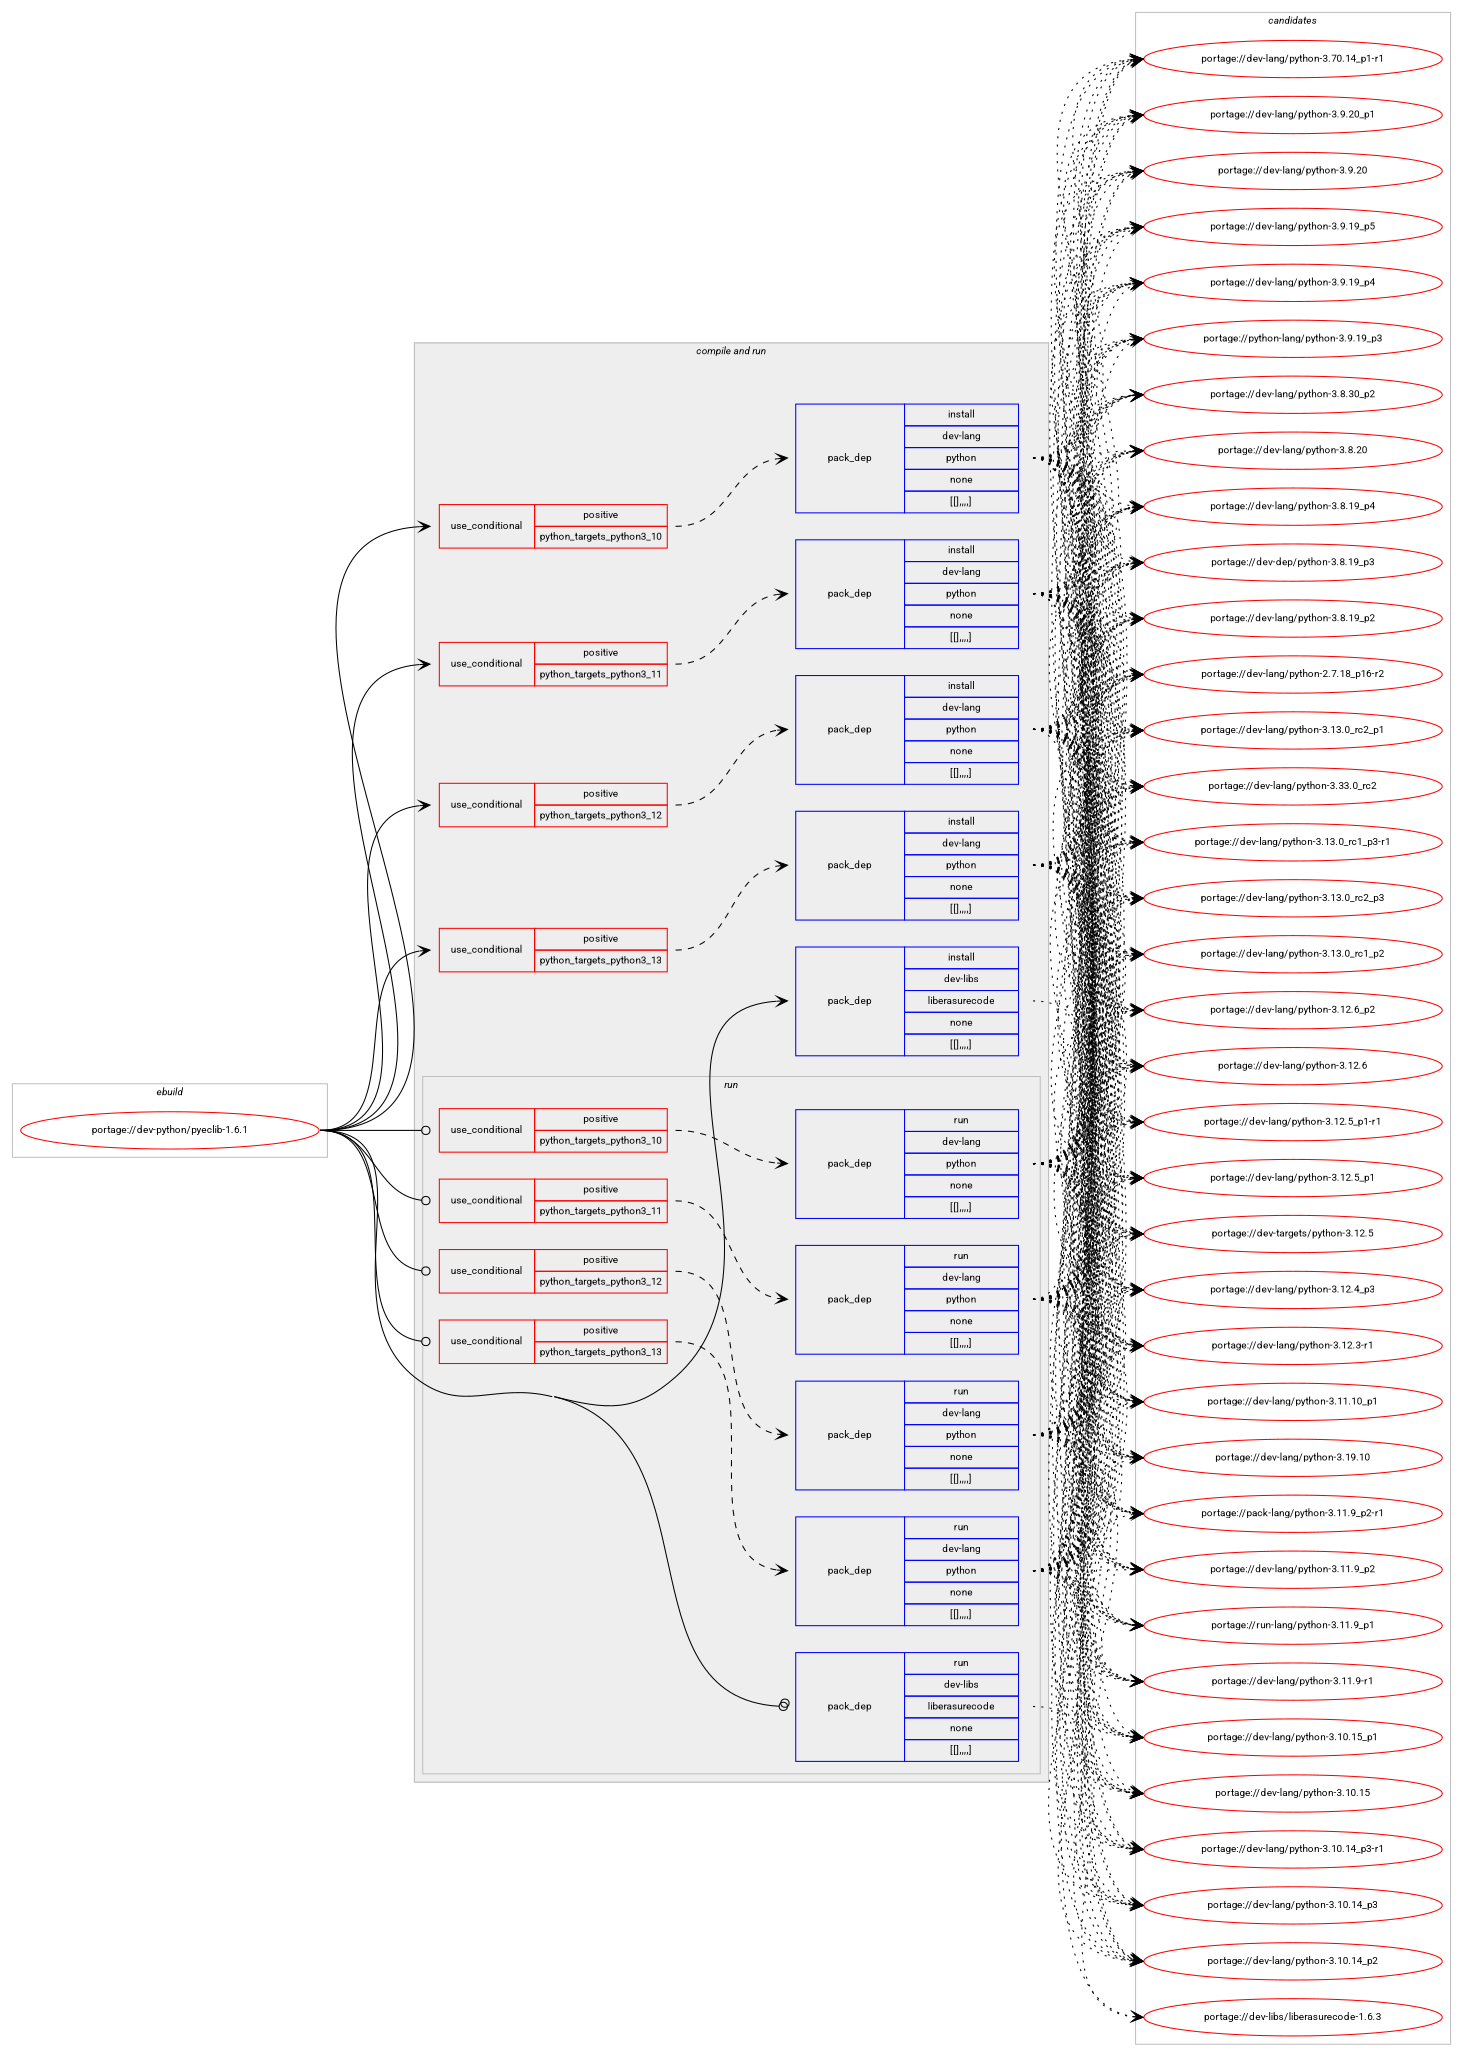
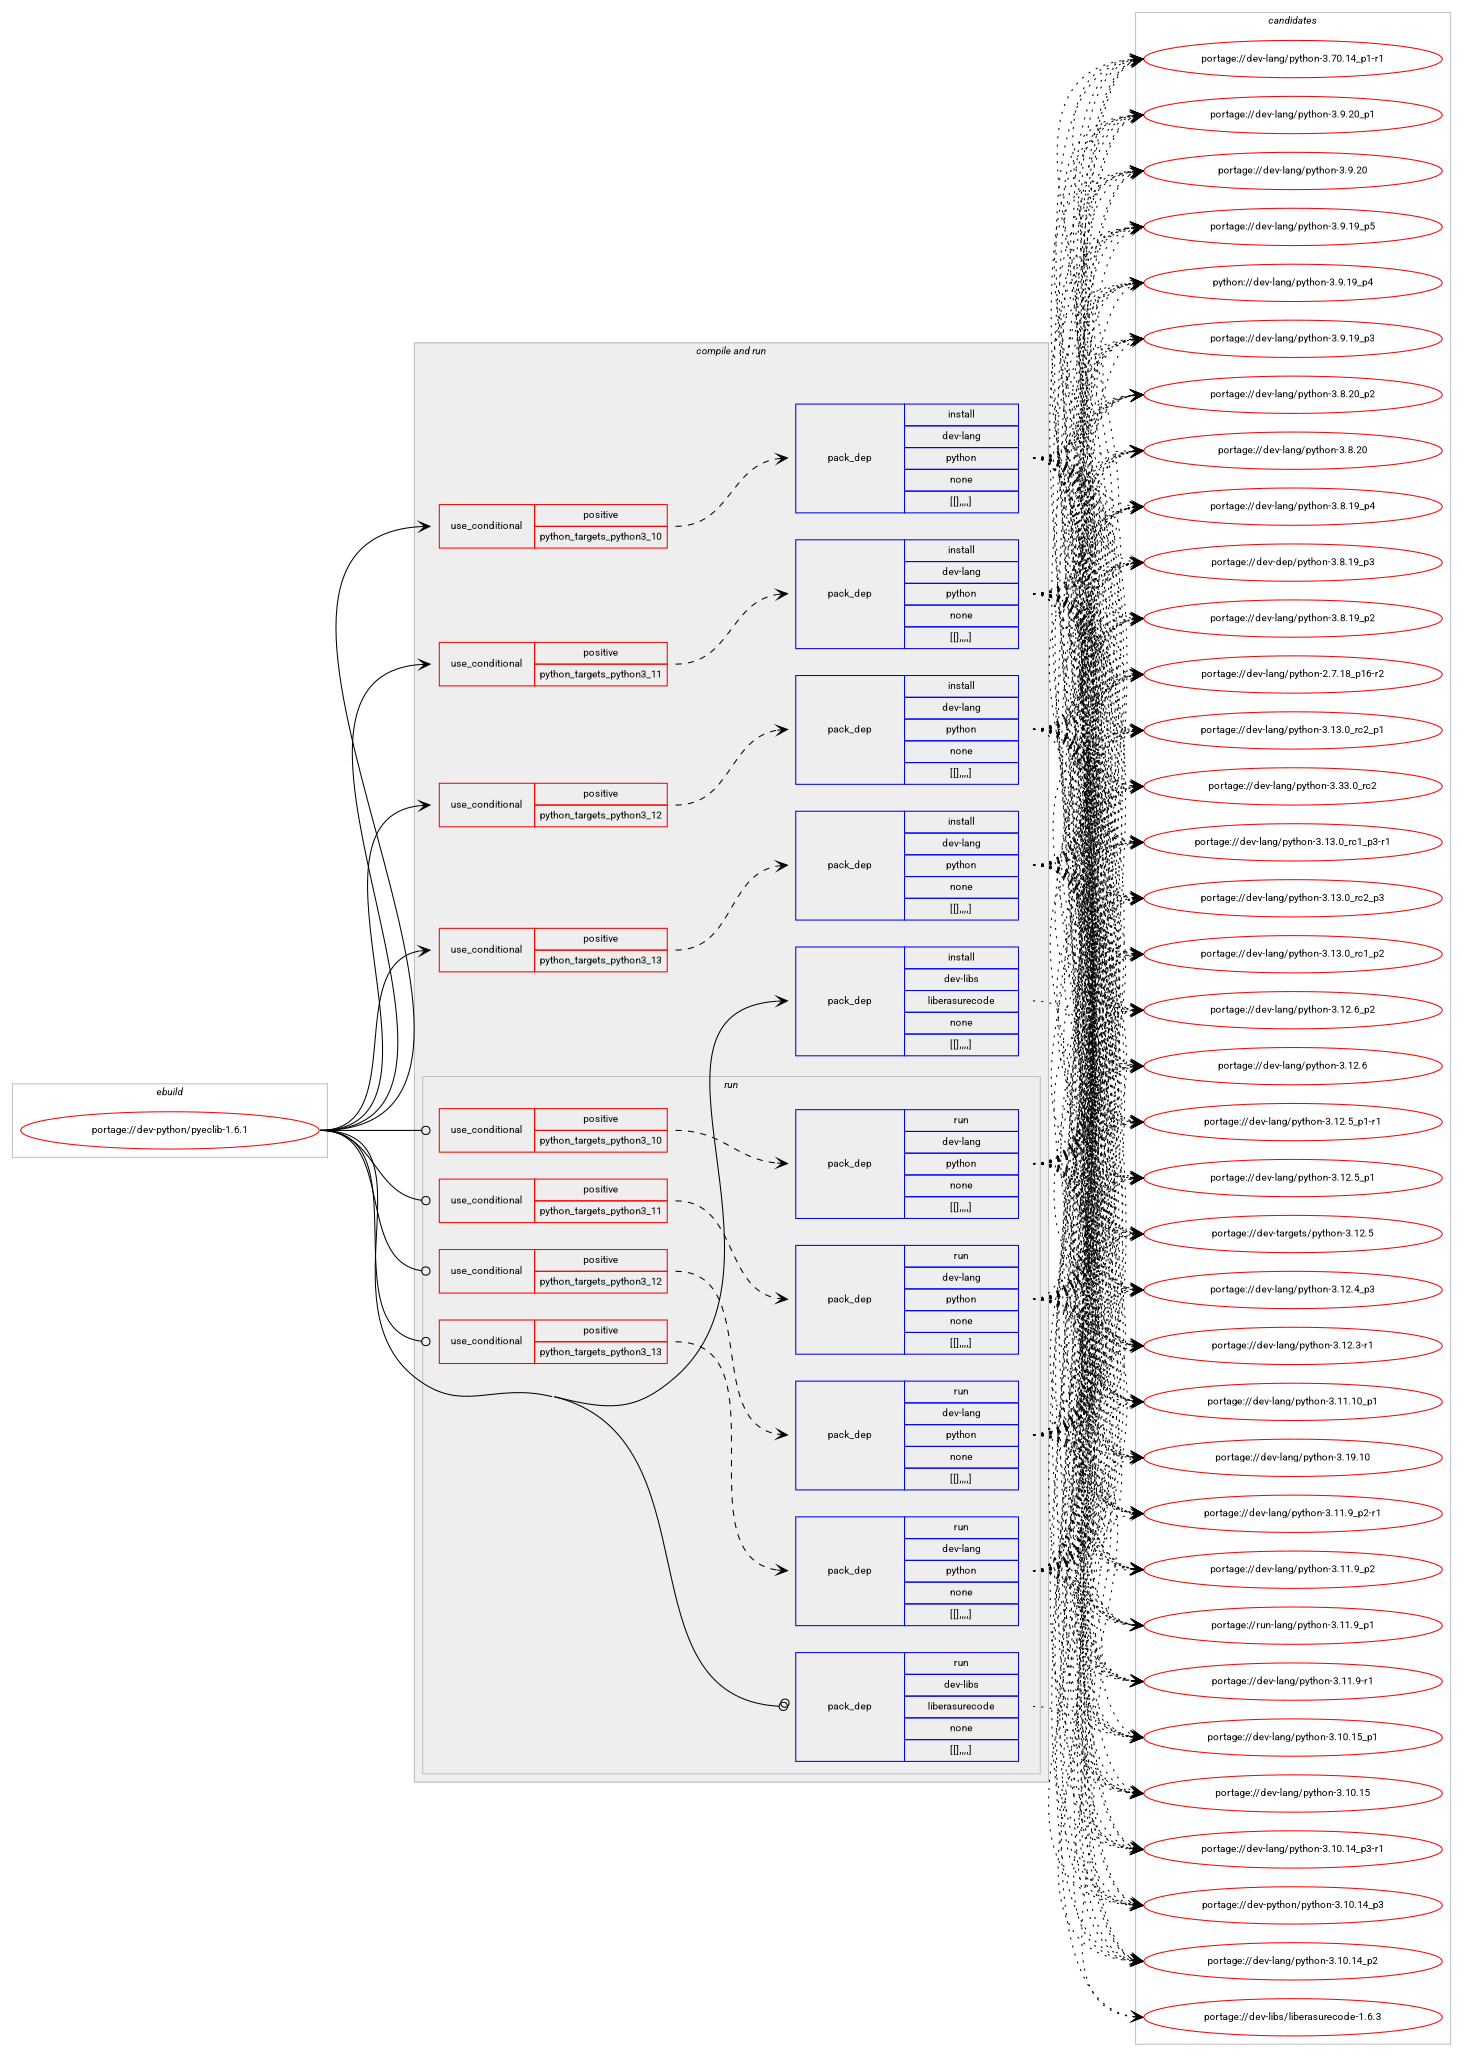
(1293, 283) -> (1293, 283)
(1293, 339) -> (1293, 339)
(1293, 395) -> (1293, 395)
(1293, 1514) -> (1293, 1514)
(1293, 1905) -> (1293, 1905)
